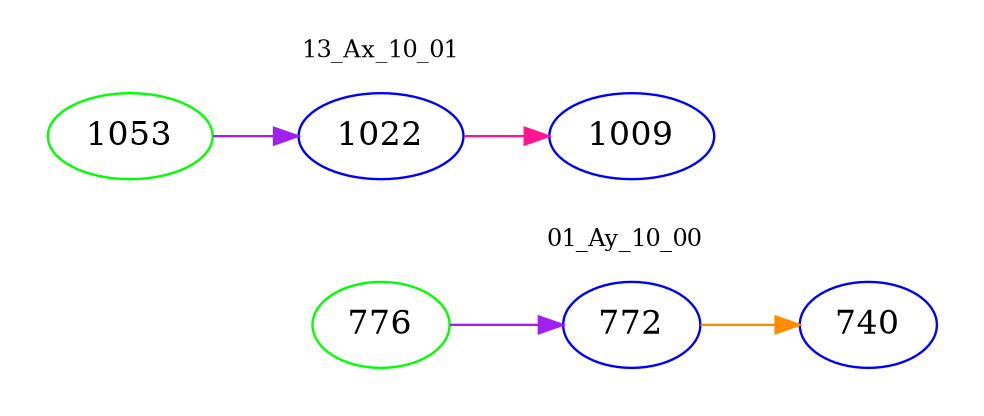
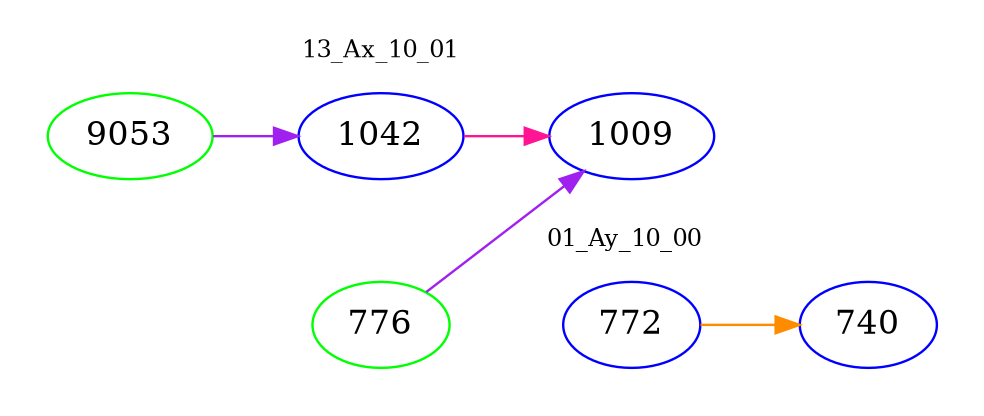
(130, 136) -> (130, 136)
(381, 136) -> (381, 136)
(494, 325) -> (495, 239)
